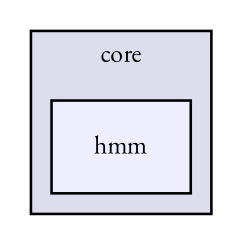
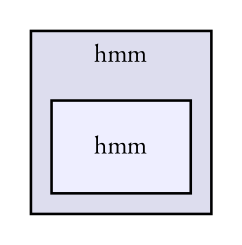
(121, 55) -> (121, 55)
